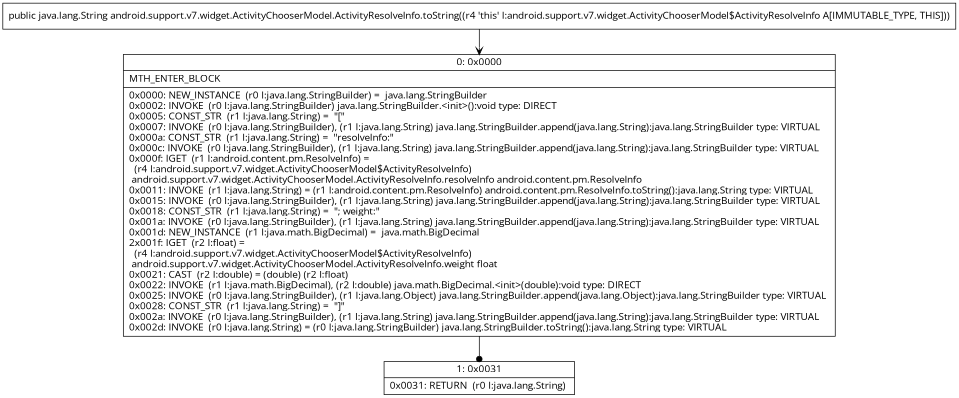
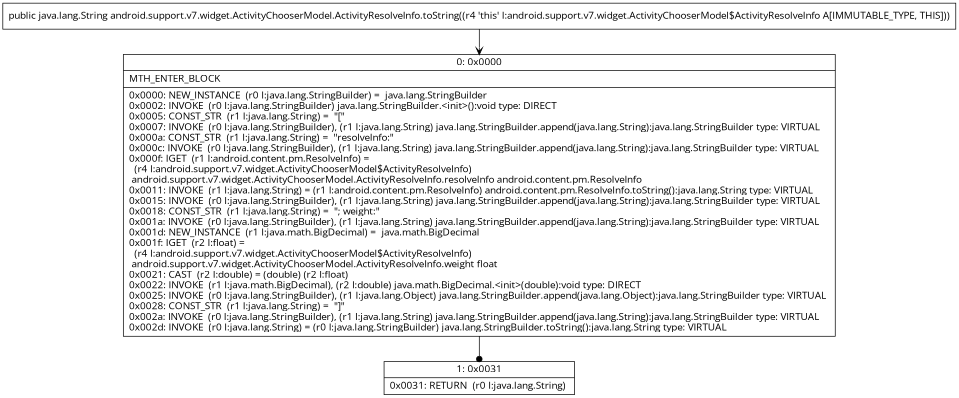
(188, 243) -> (188, 243)
